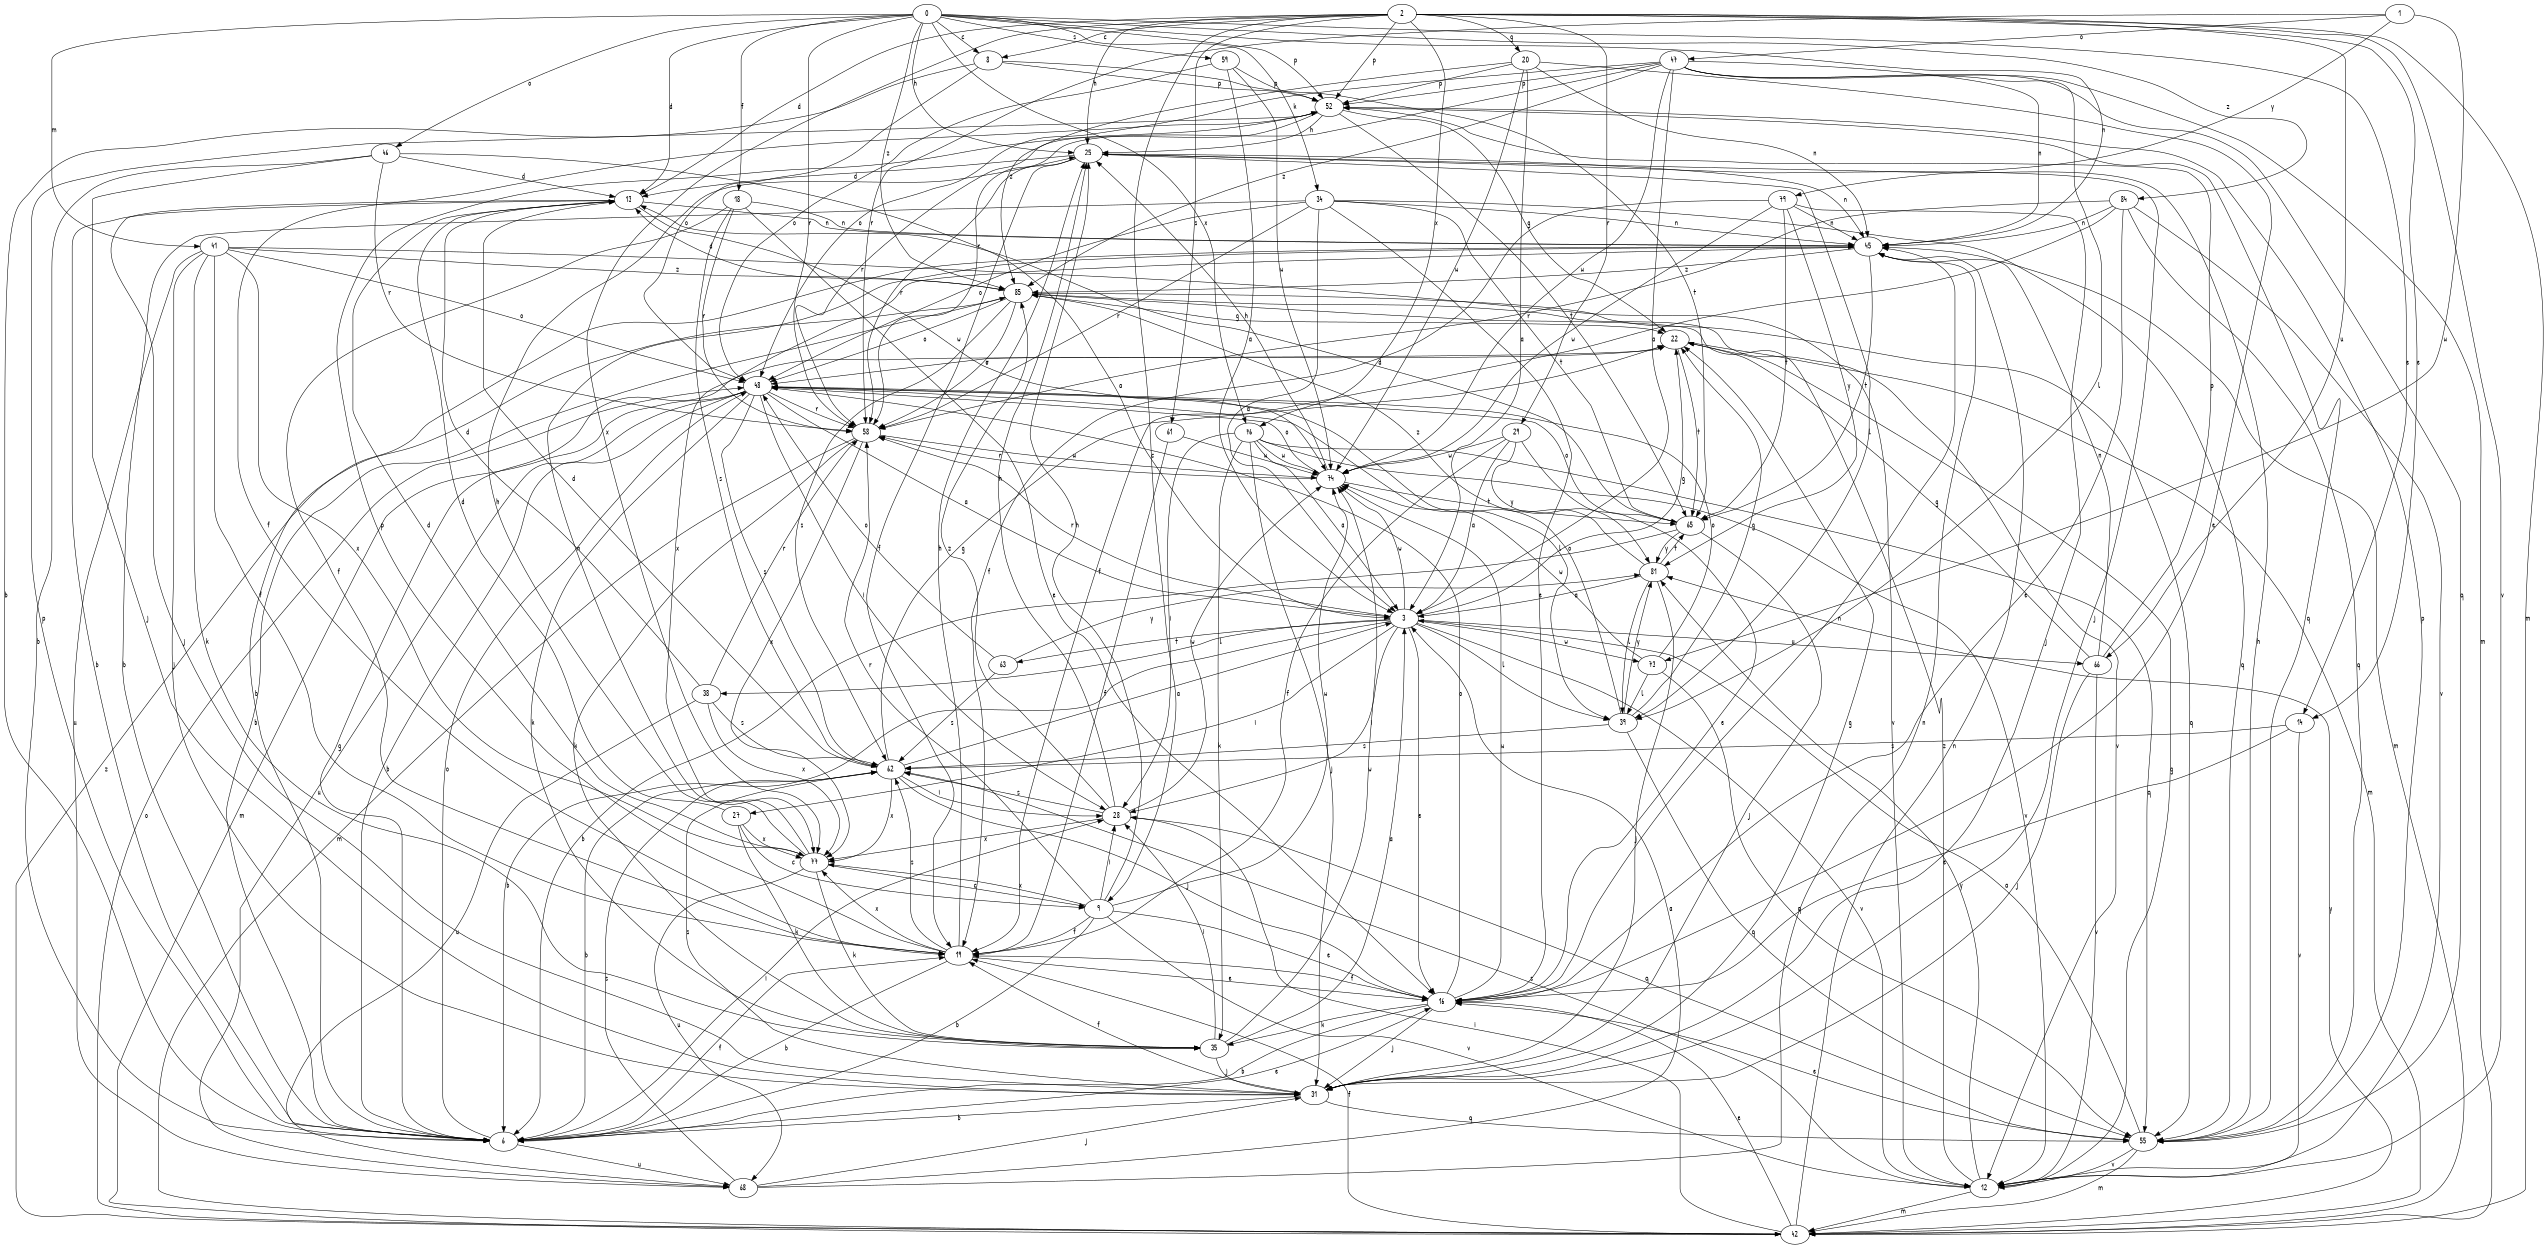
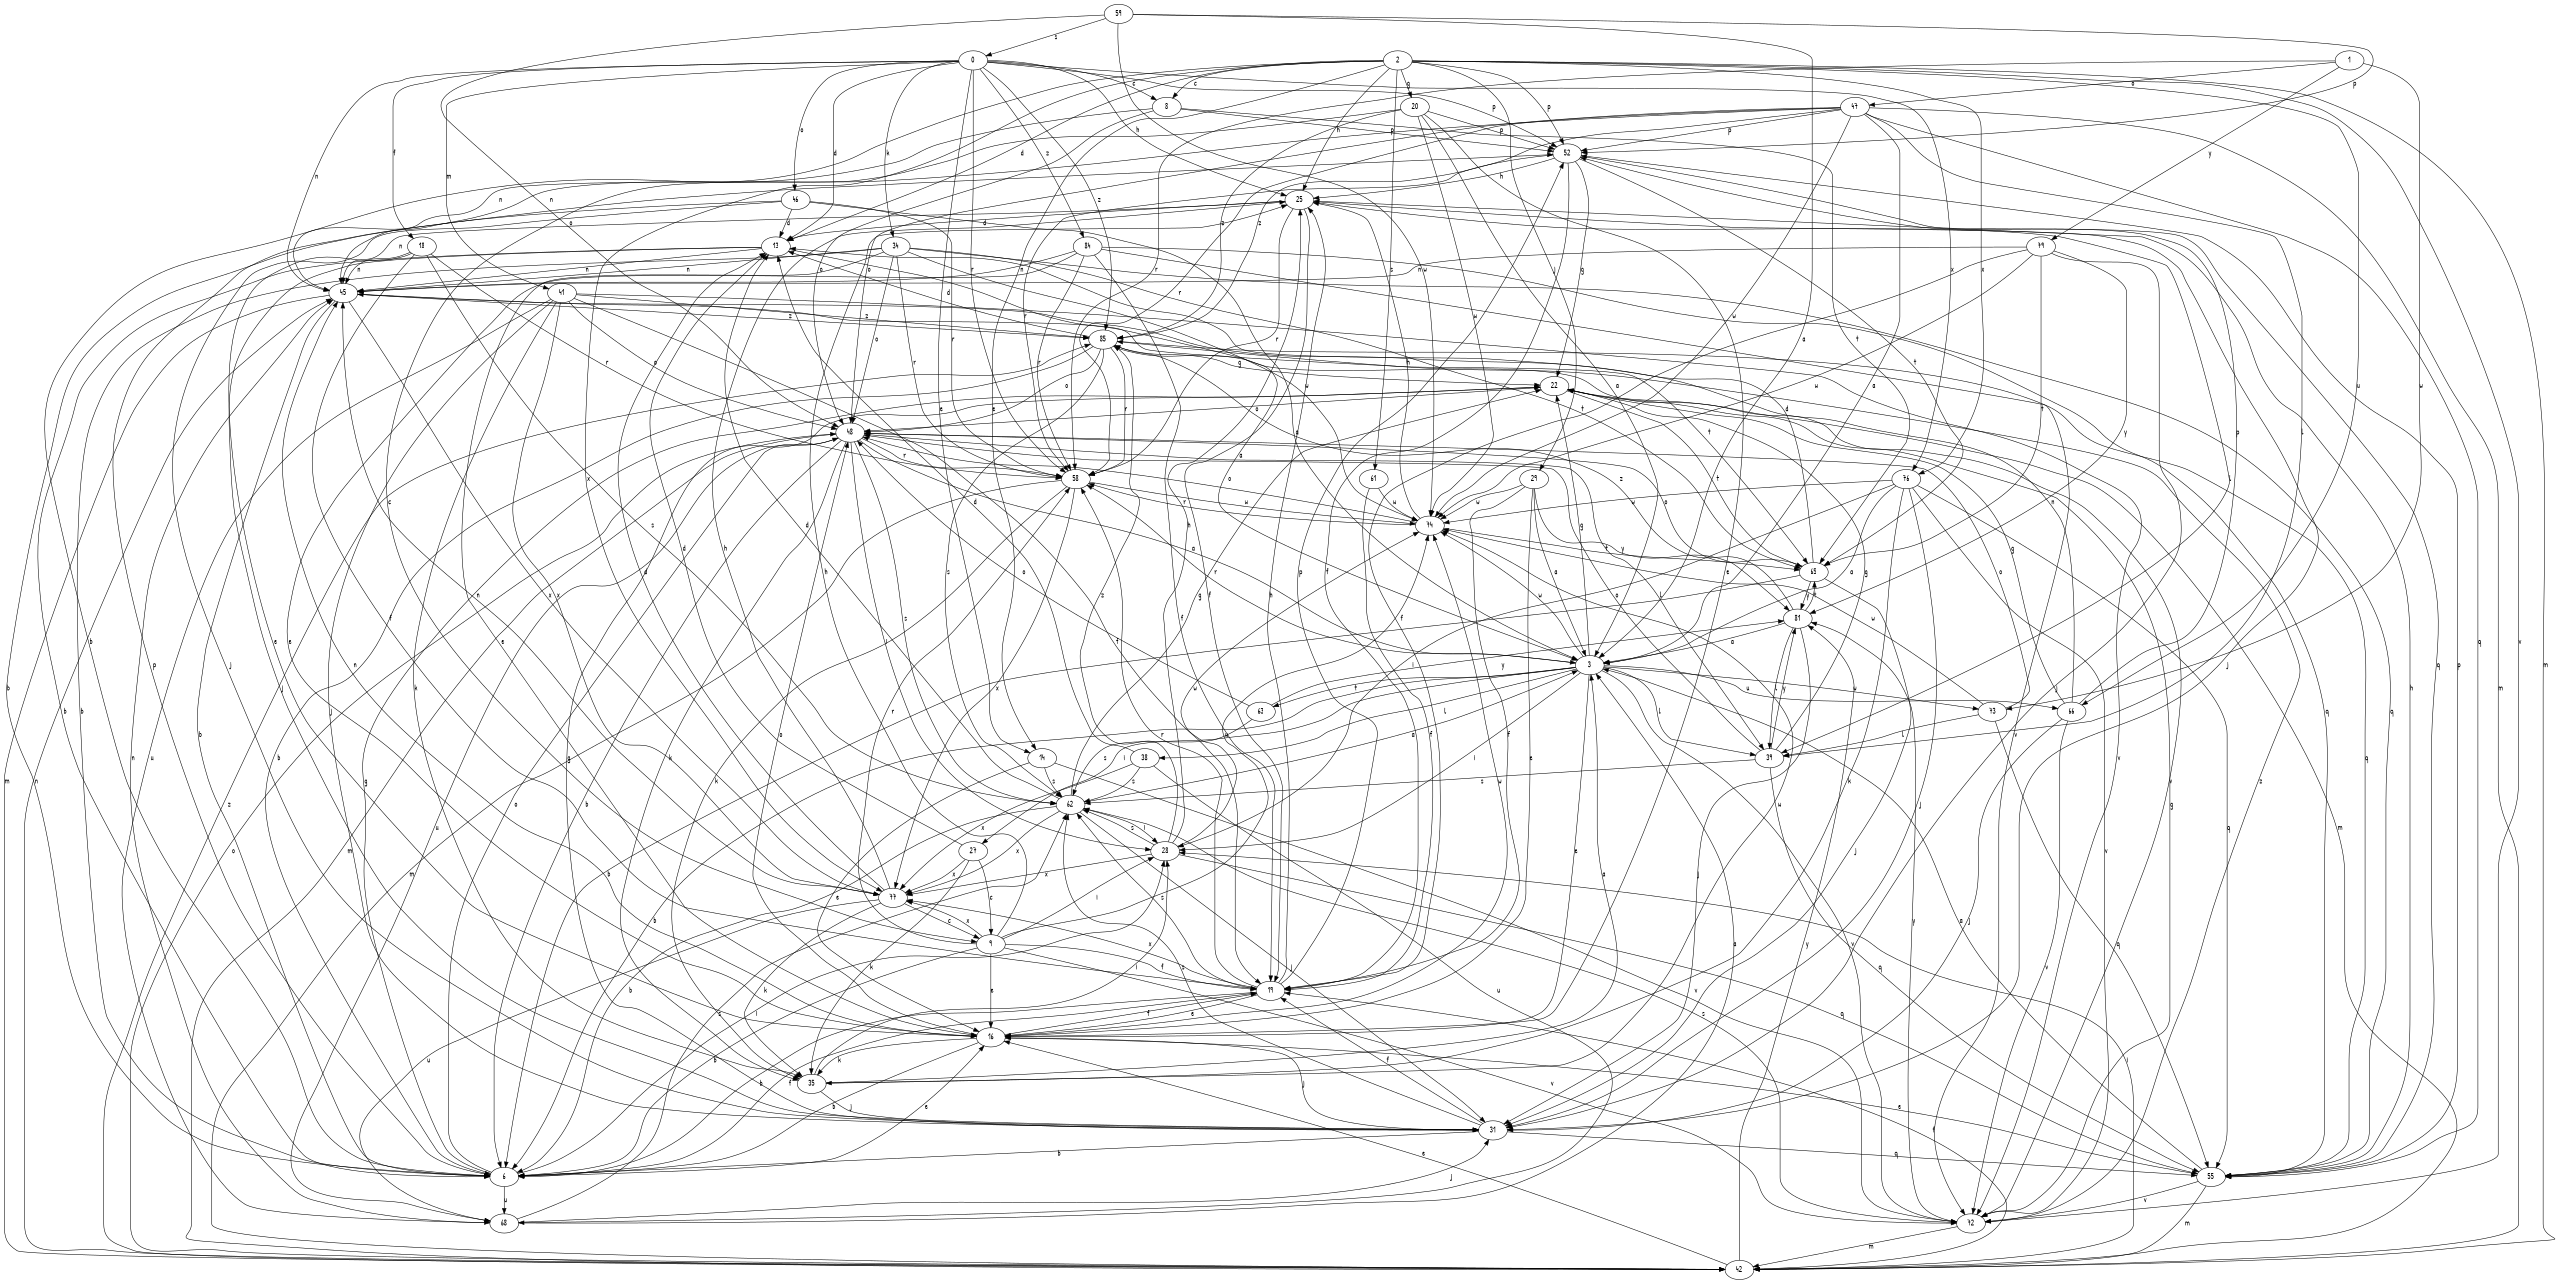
(1066, 40) -> (1049, 36)
(1608, 223) -> (1555, 270)
(774, 560) -> (1193, 752)
(1165, 878) -> (1262, 949)
(1984, 1188) -> (1971, 1223)
